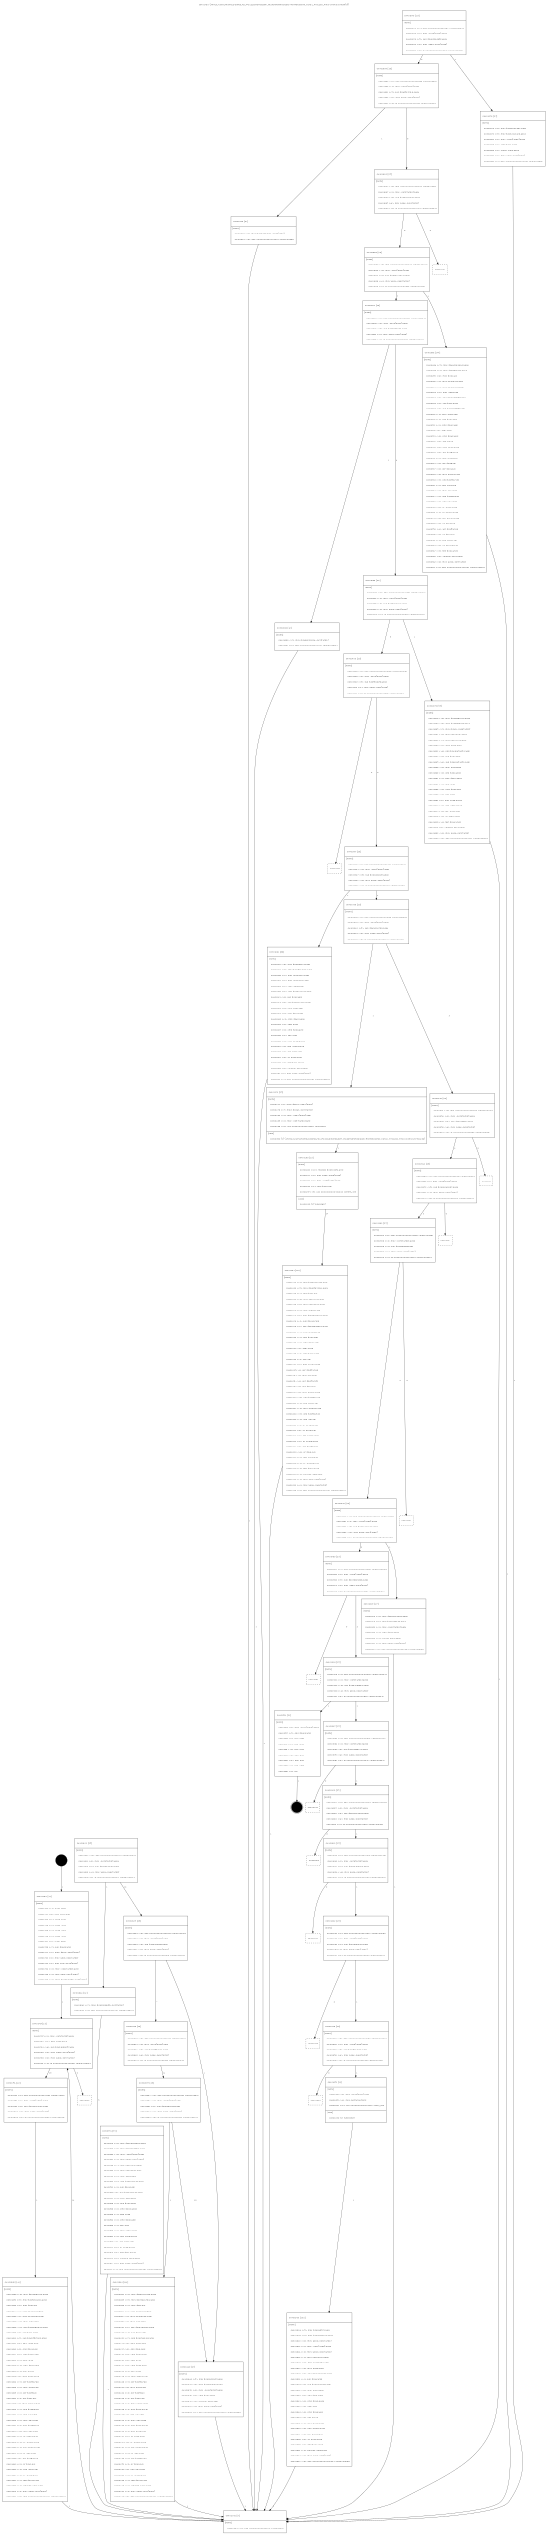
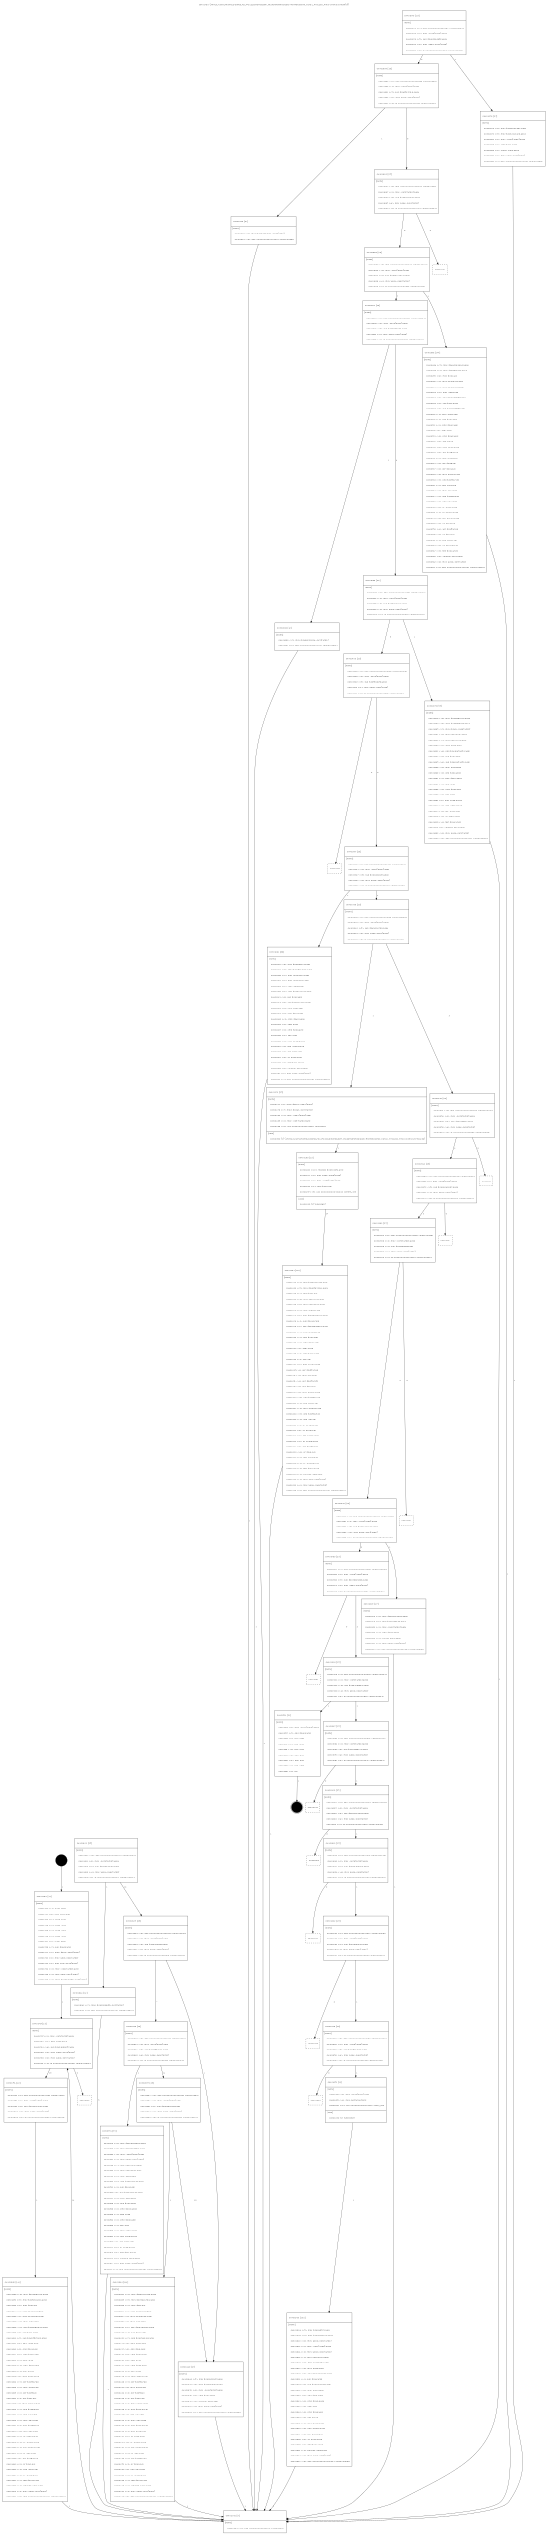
none -> (131, 2094)
